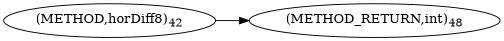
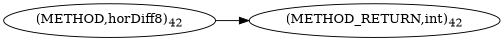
(456, 19) -> (456, 19)
